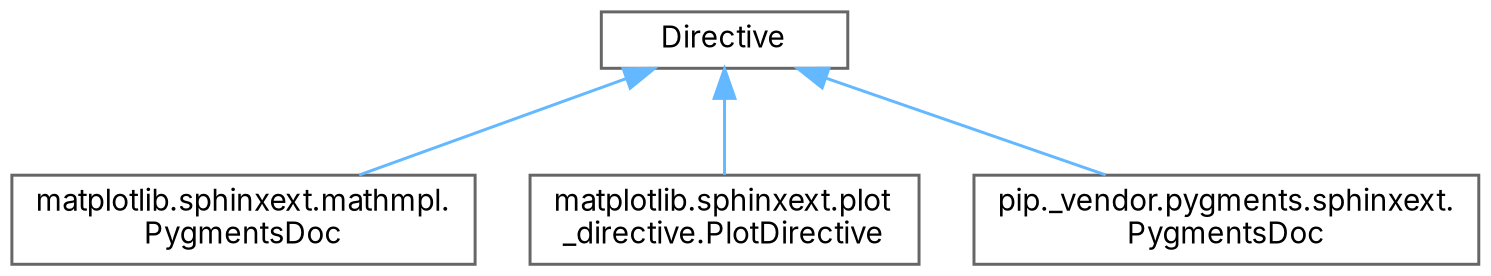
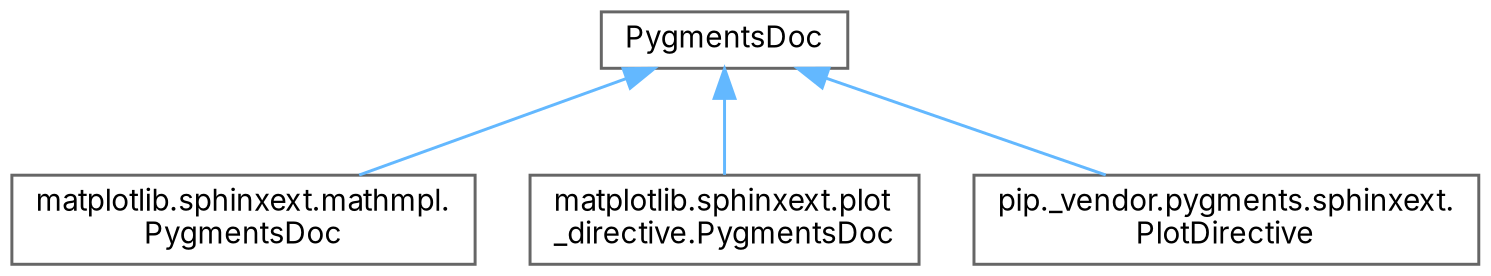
(725, 40) -> (725, 40)
(725, 220) -> (725, 220)
(1226, 220) -> (1226, 220)
